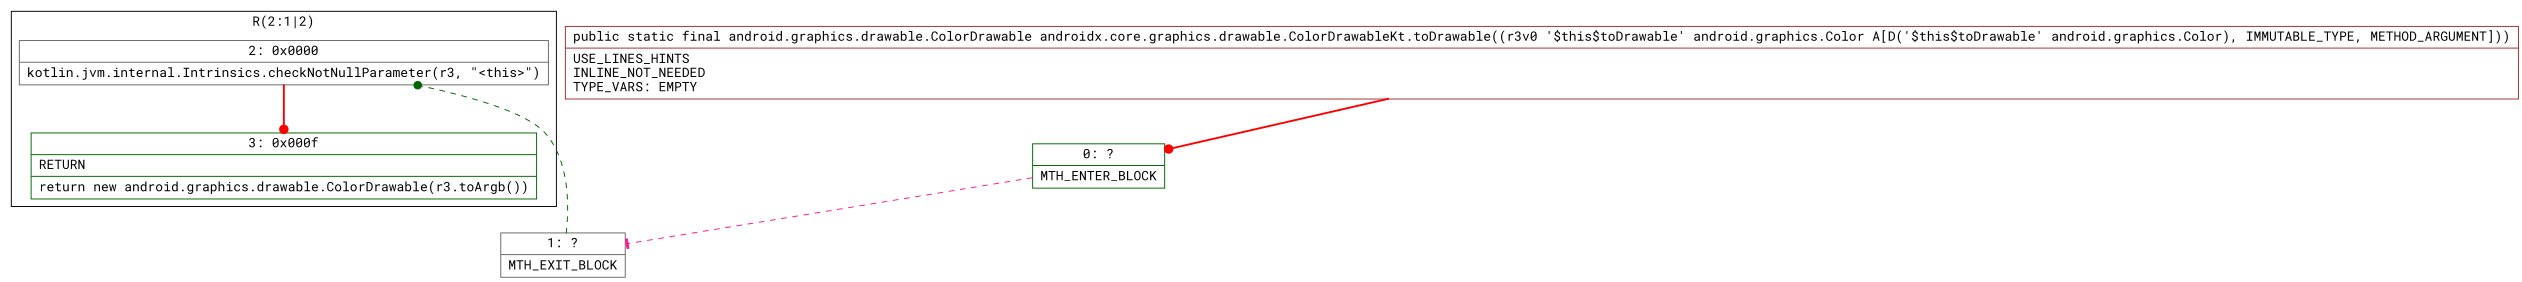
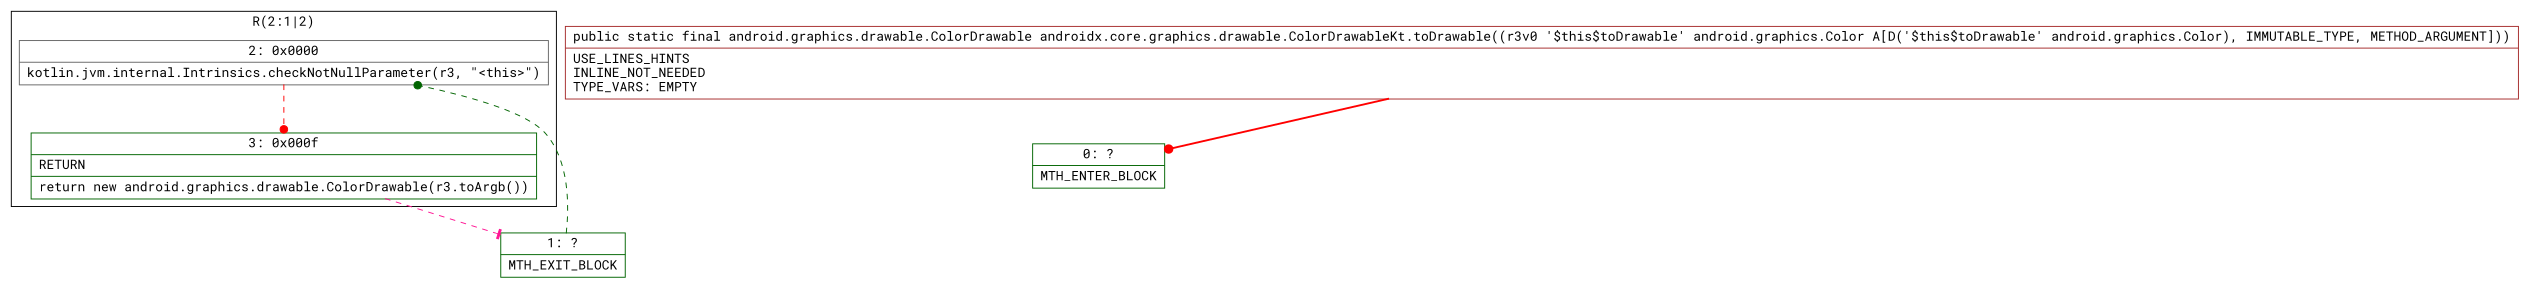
(284, 105) -> (284, 105)
(831, 210) -> (440, 216)
(563, 255) -> (563, 255)
